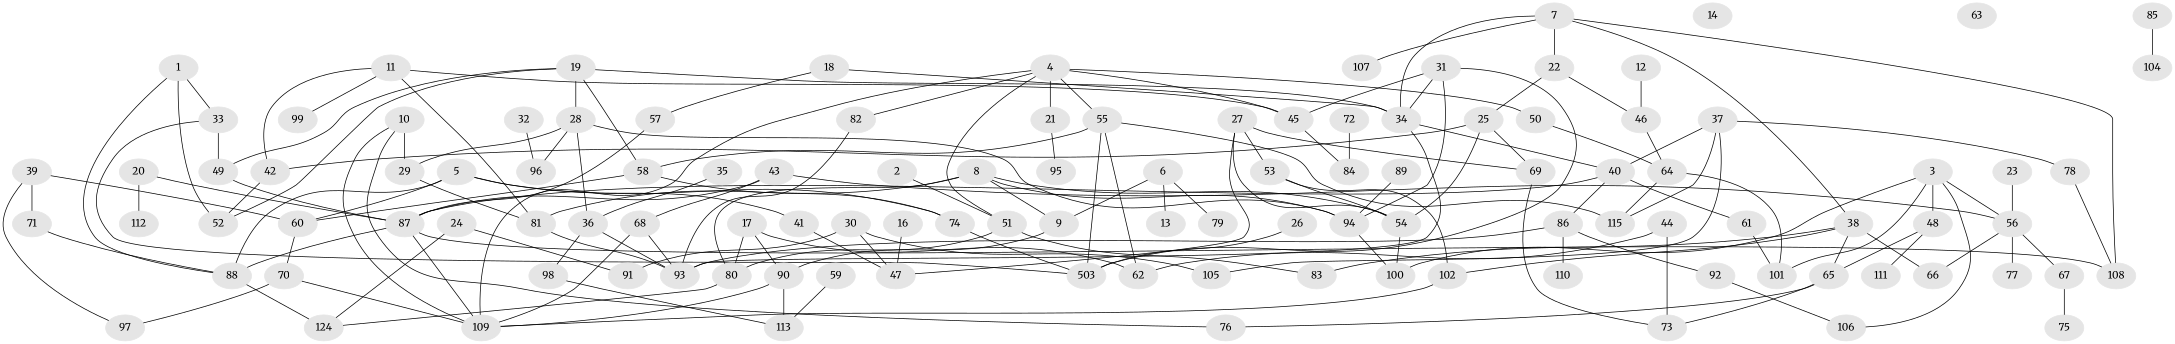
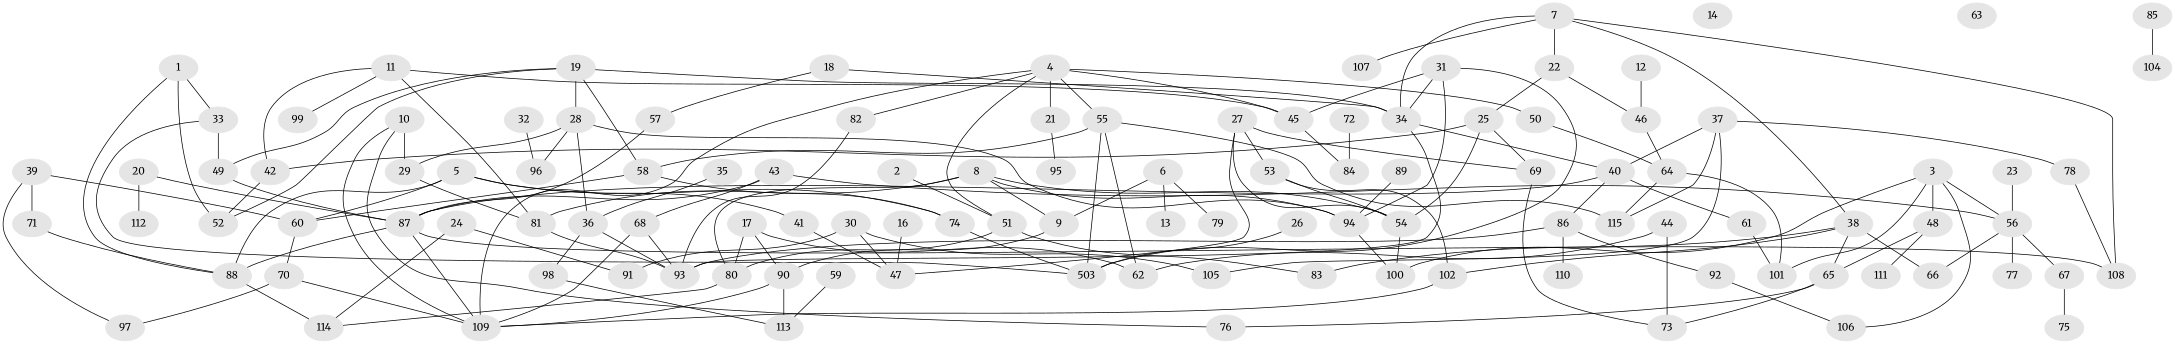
(324, 328) -> (324, 328)
